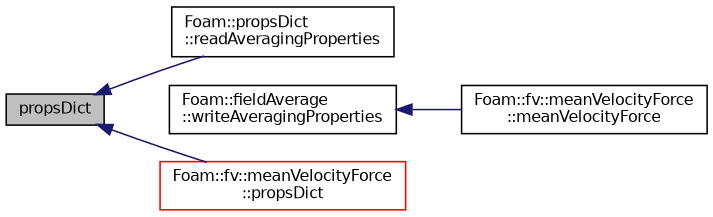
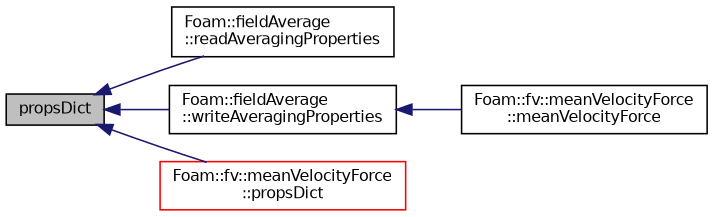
(283, 32) -> (283, 32)
none -> (145, 110)
